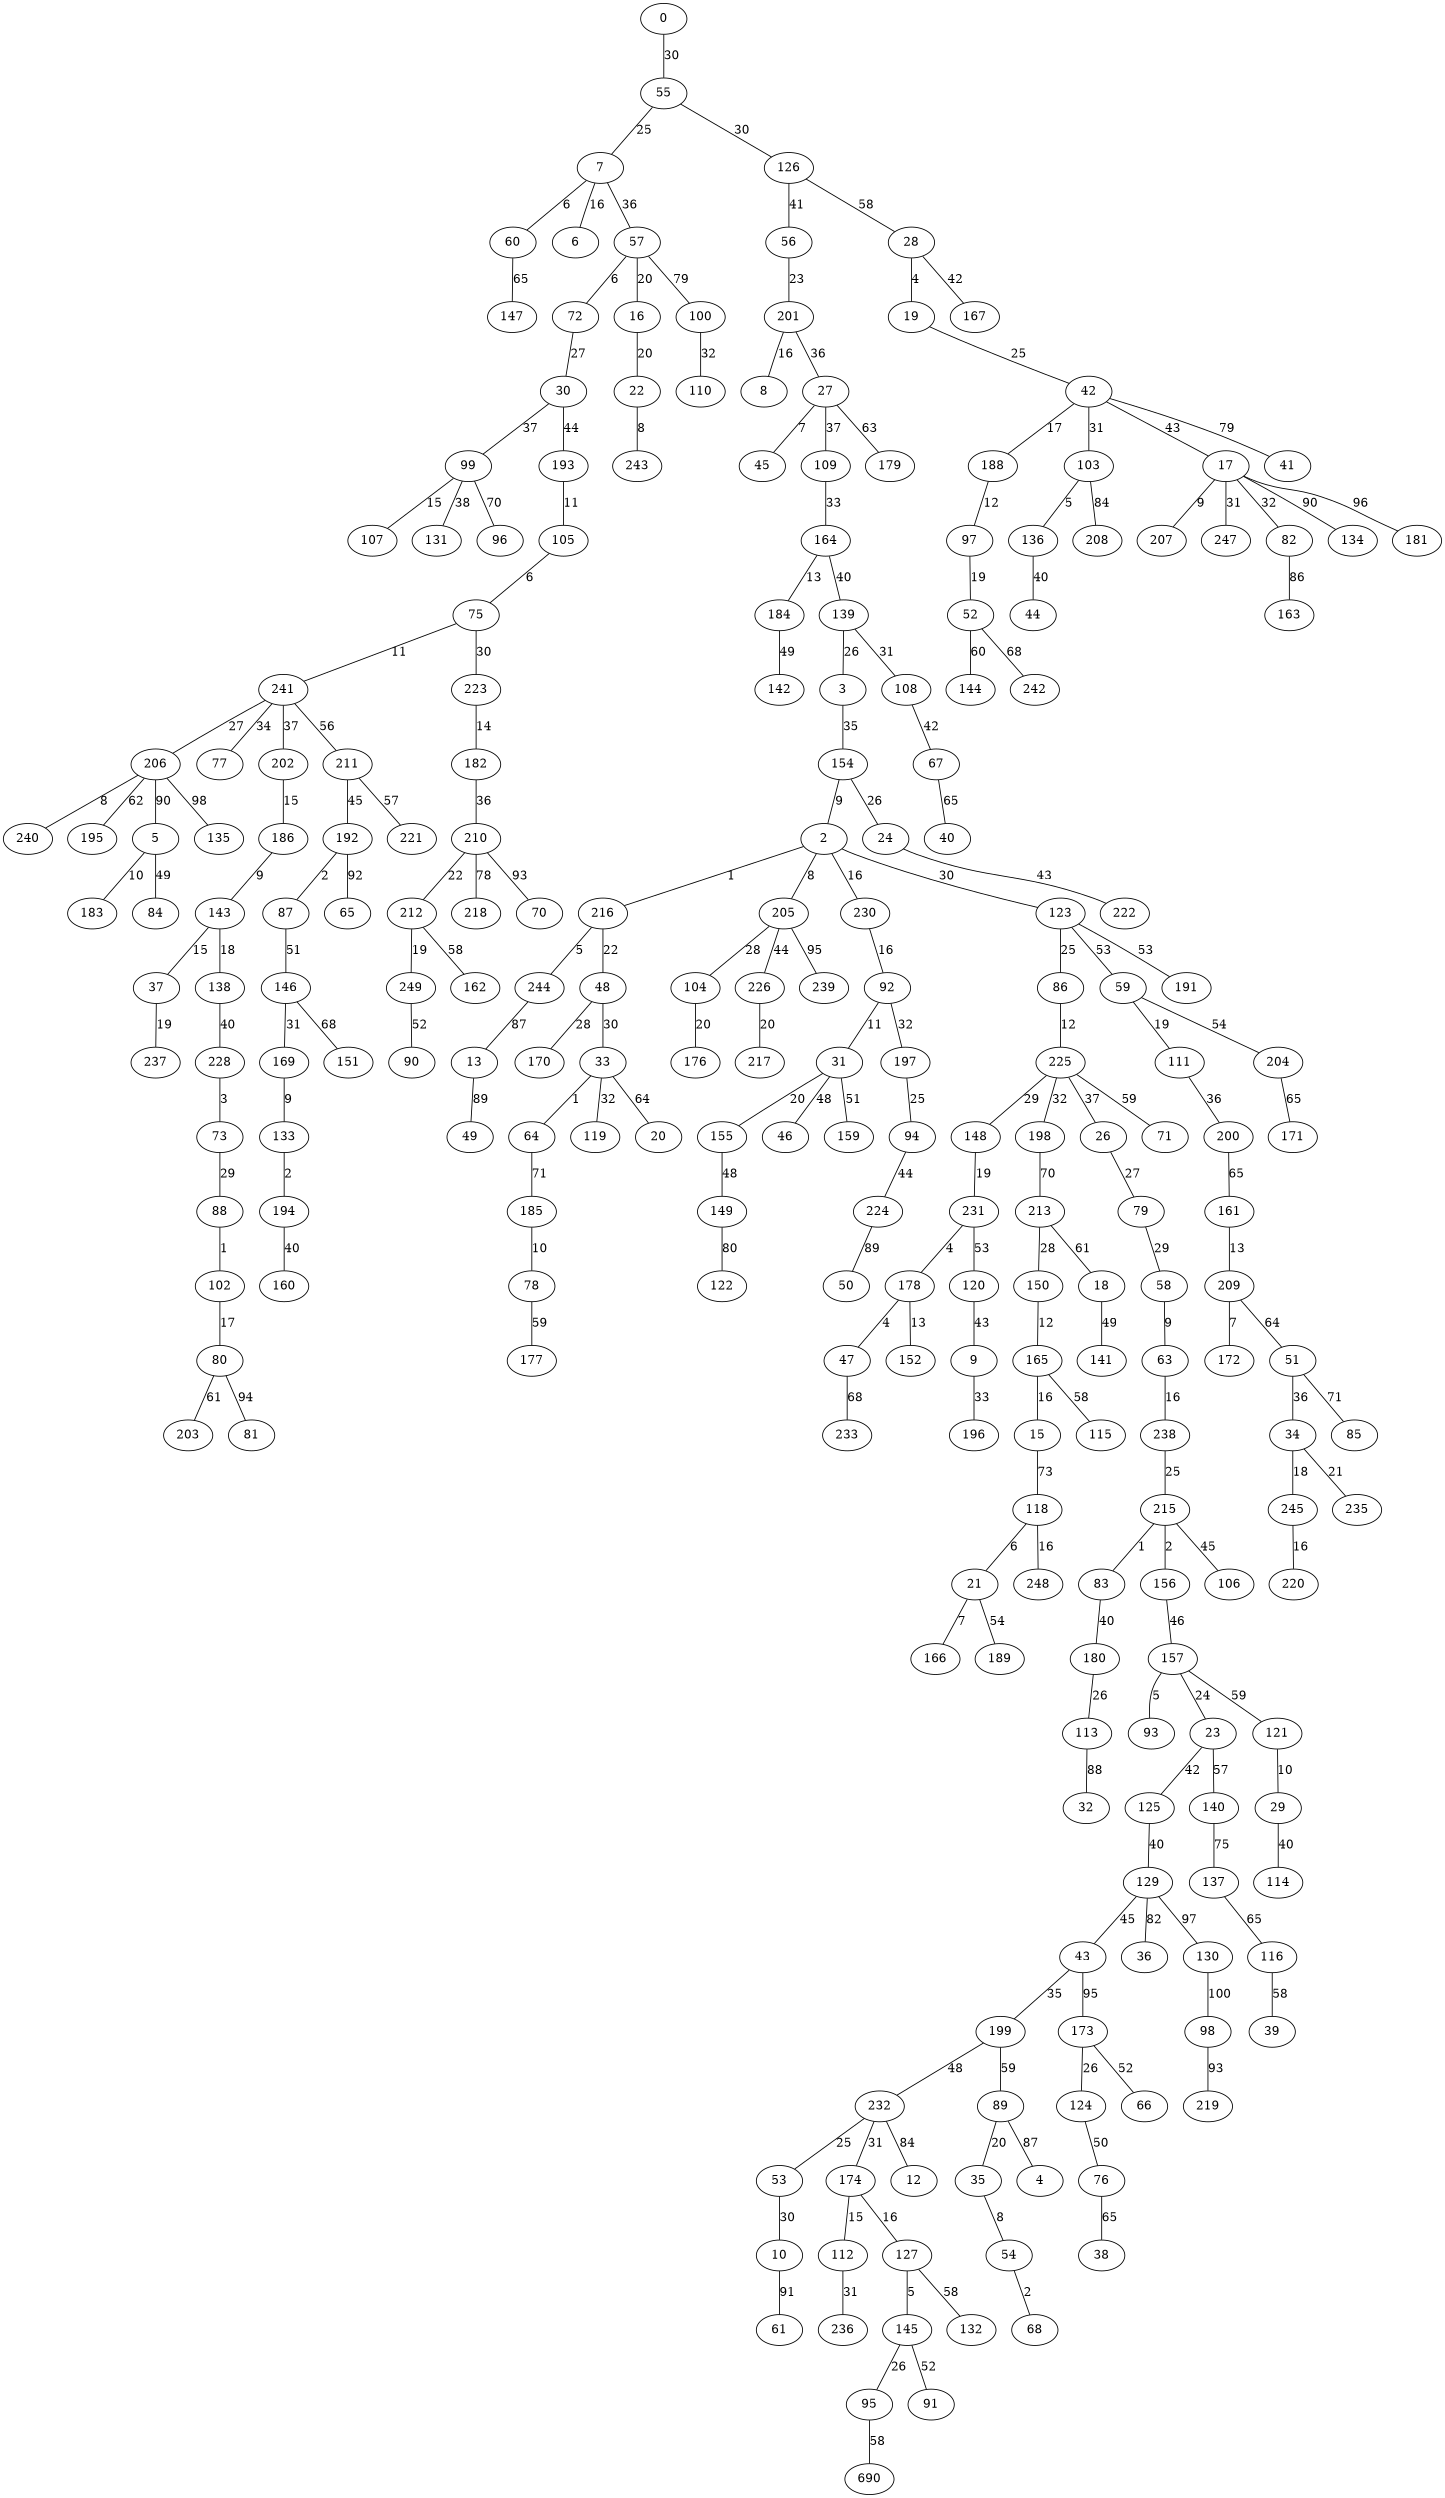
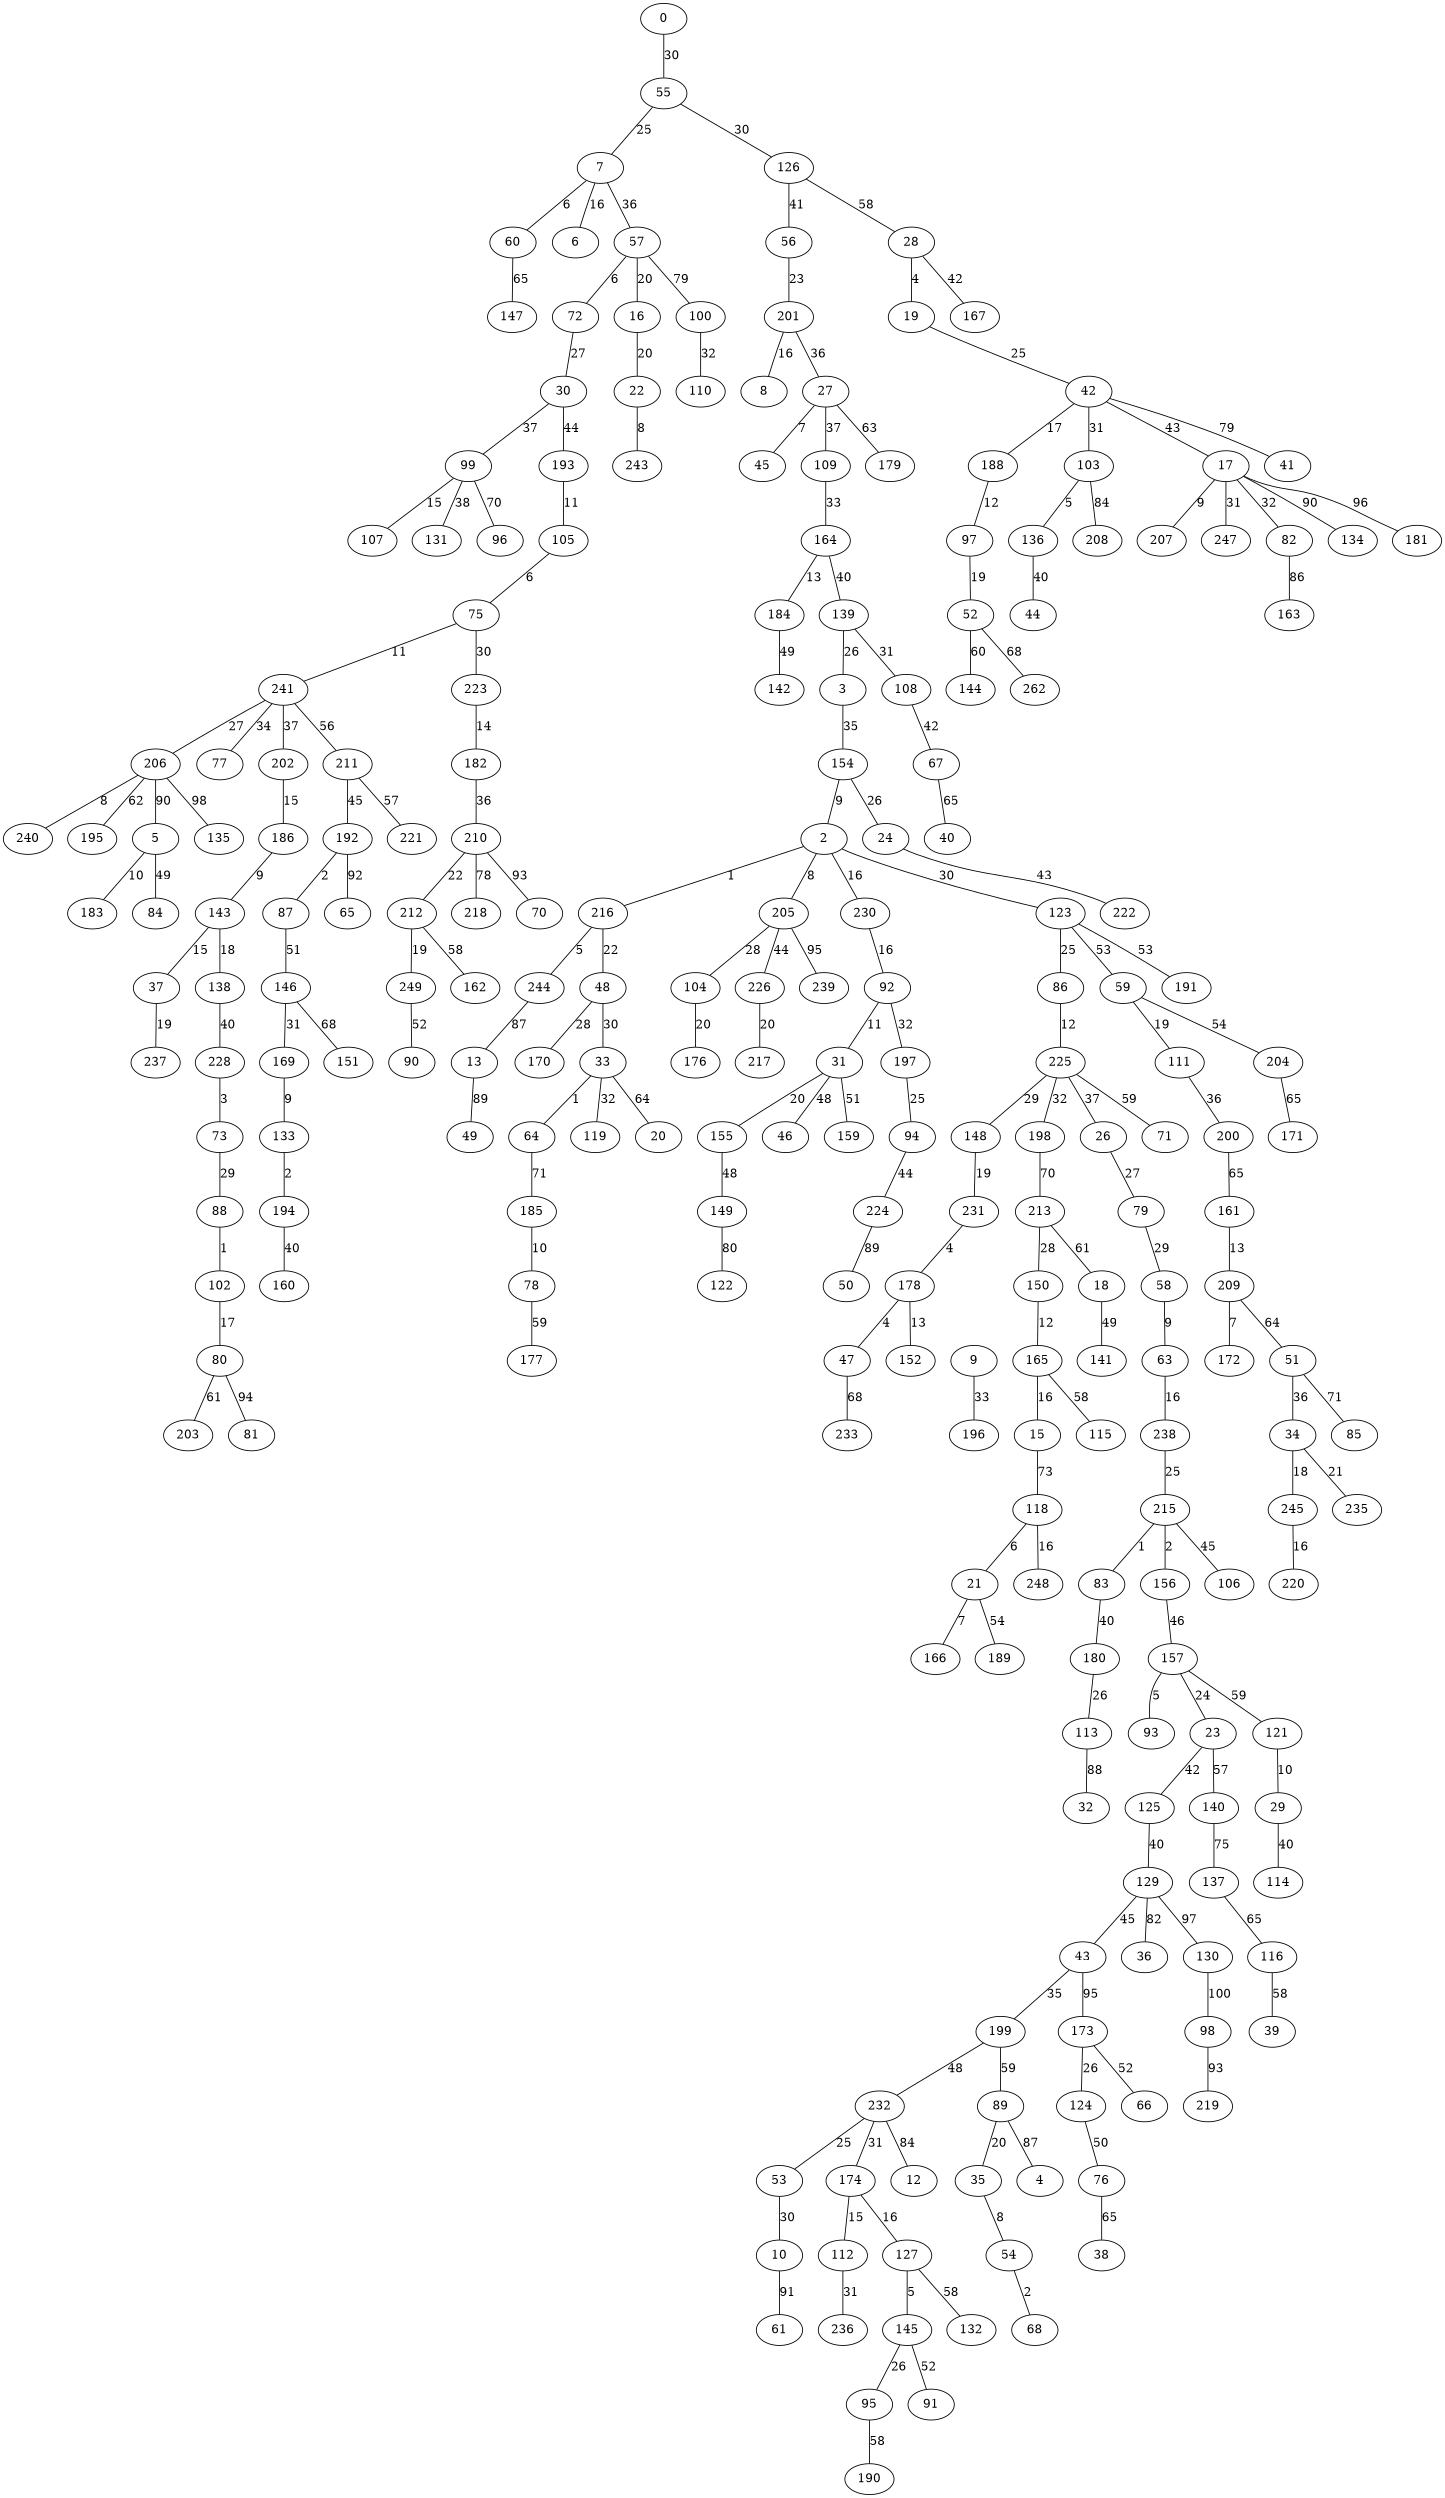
(1035, 690) -> (1035, 690)
(974, 1286) -> none
(869, 2479) -> (869, 2479)
